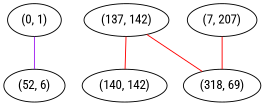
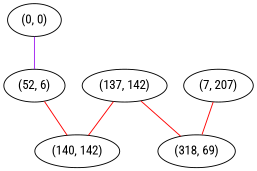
(34, 20) -> (34, 20)
none -> (56, 118)
